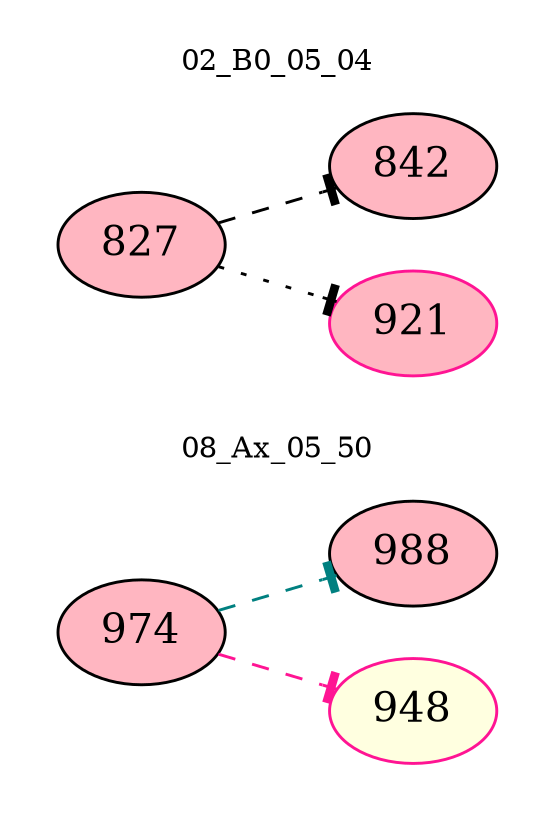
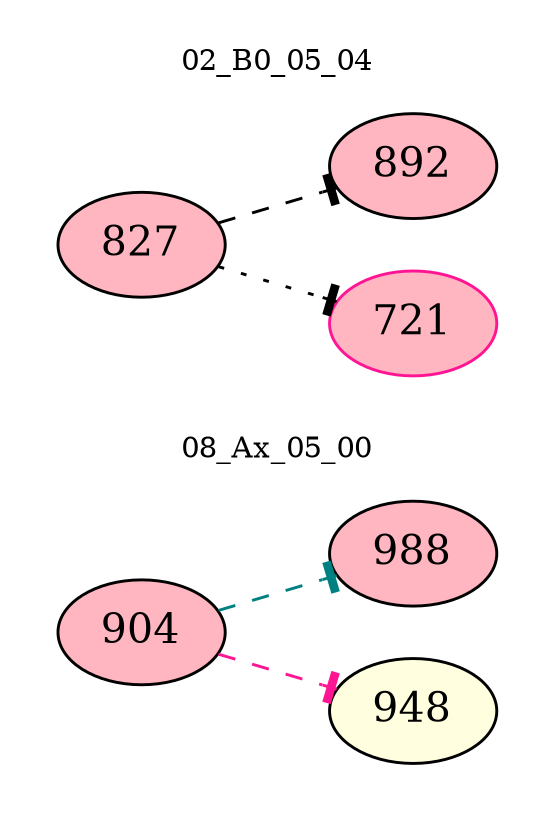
(413, 166) -> (413, 166)
(413, 323) -> (413, 323)
(277, 450) -> (277, 450)
(142, 632) -> (142, 632)
(413, 711) -> (413, 711)
